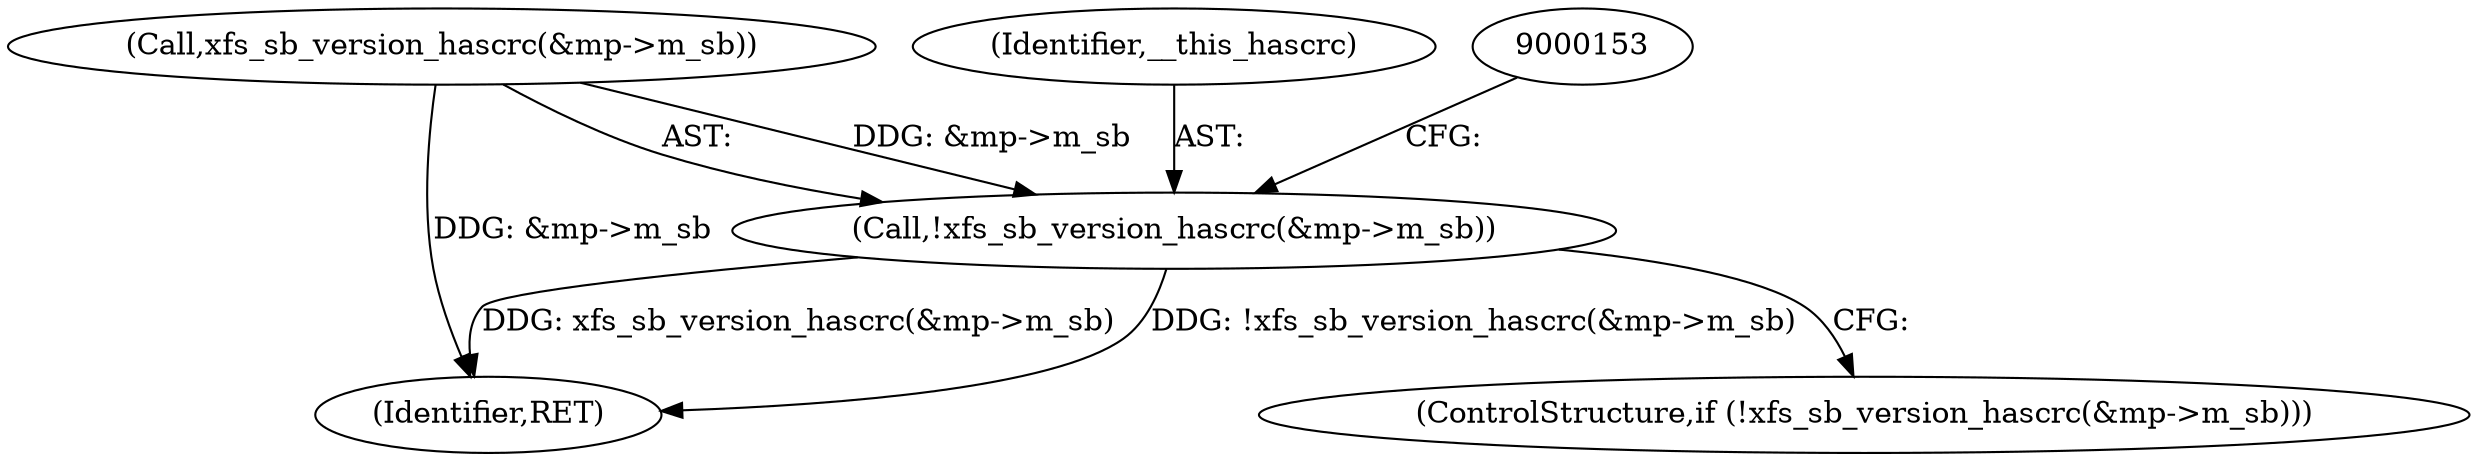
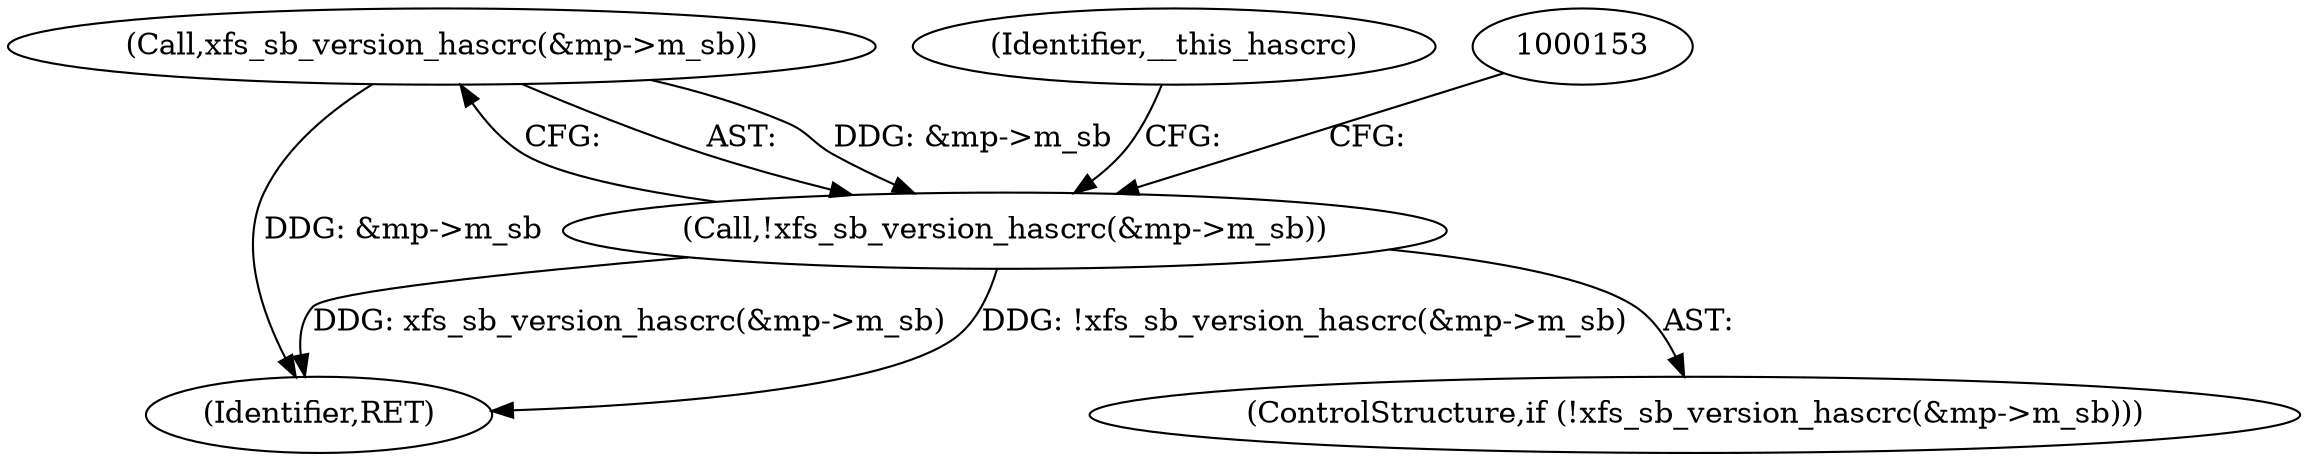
(1583, 47) -> (1583, 47)
(1214, 139) -> (1188, 139)
none -> (582, 176)
(1876, 323) -> (1703, 323)
